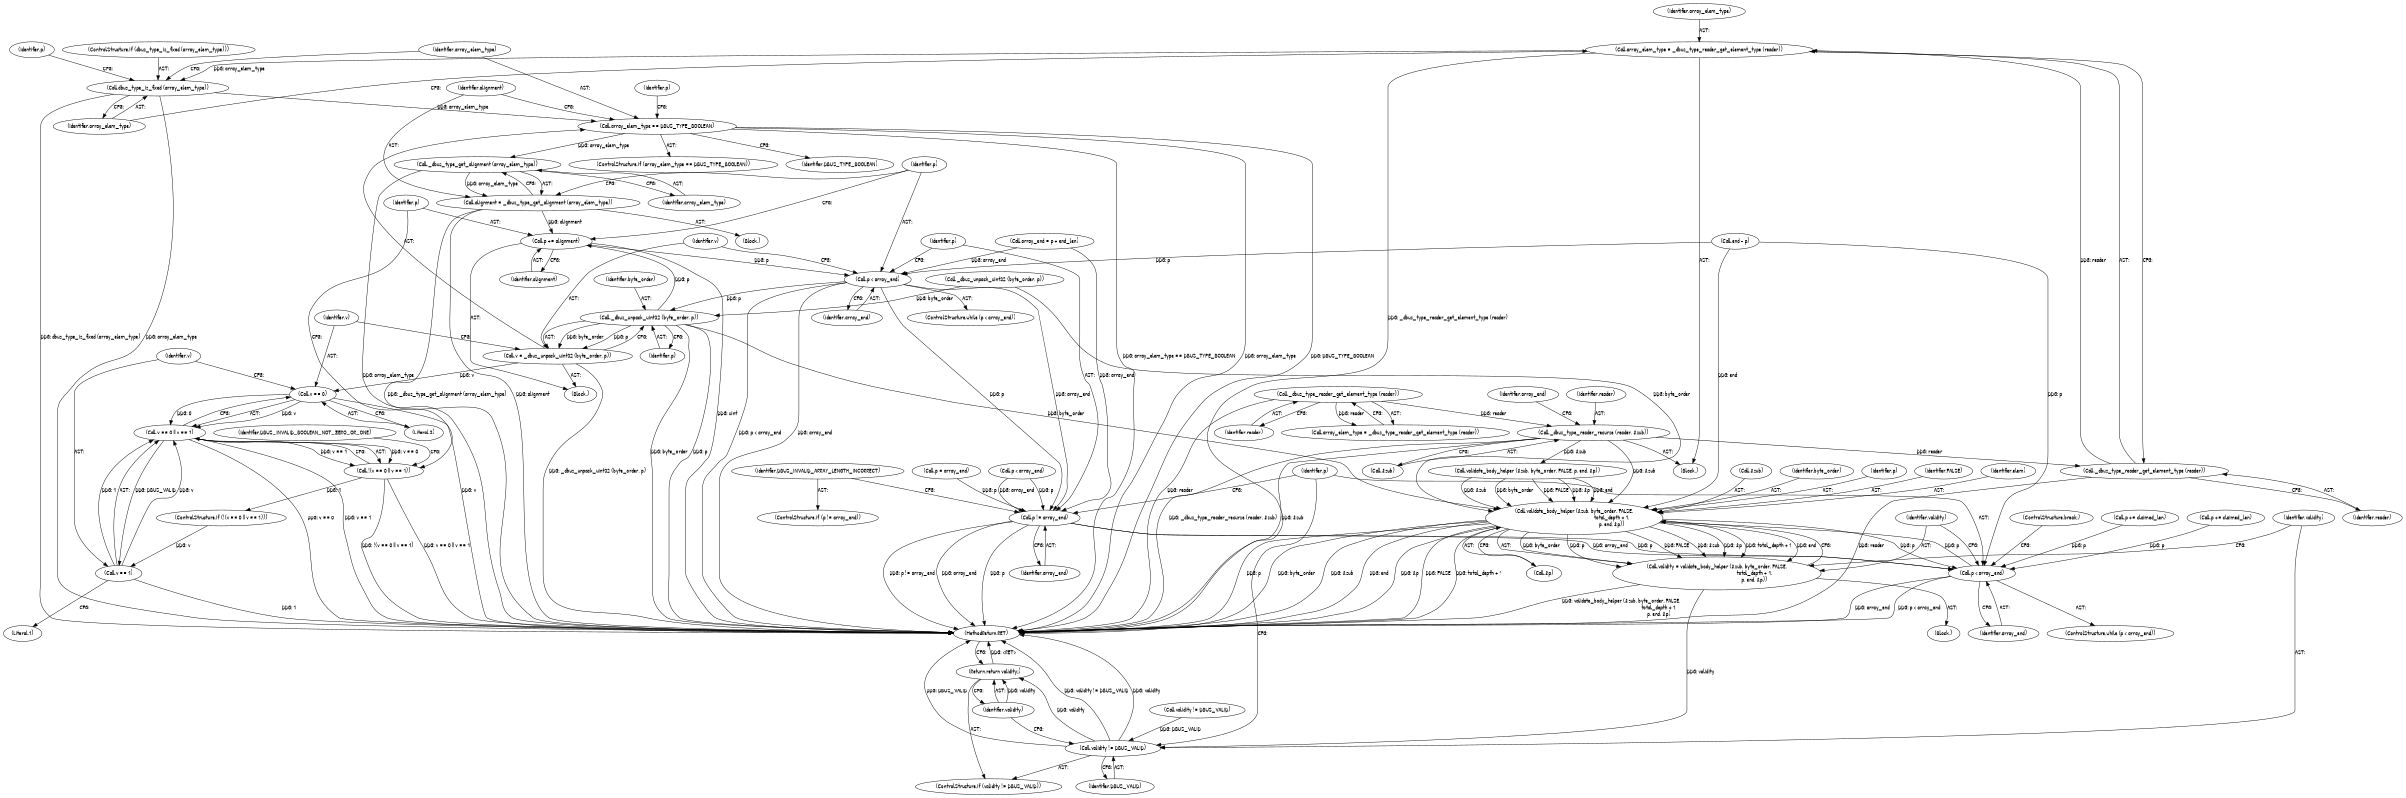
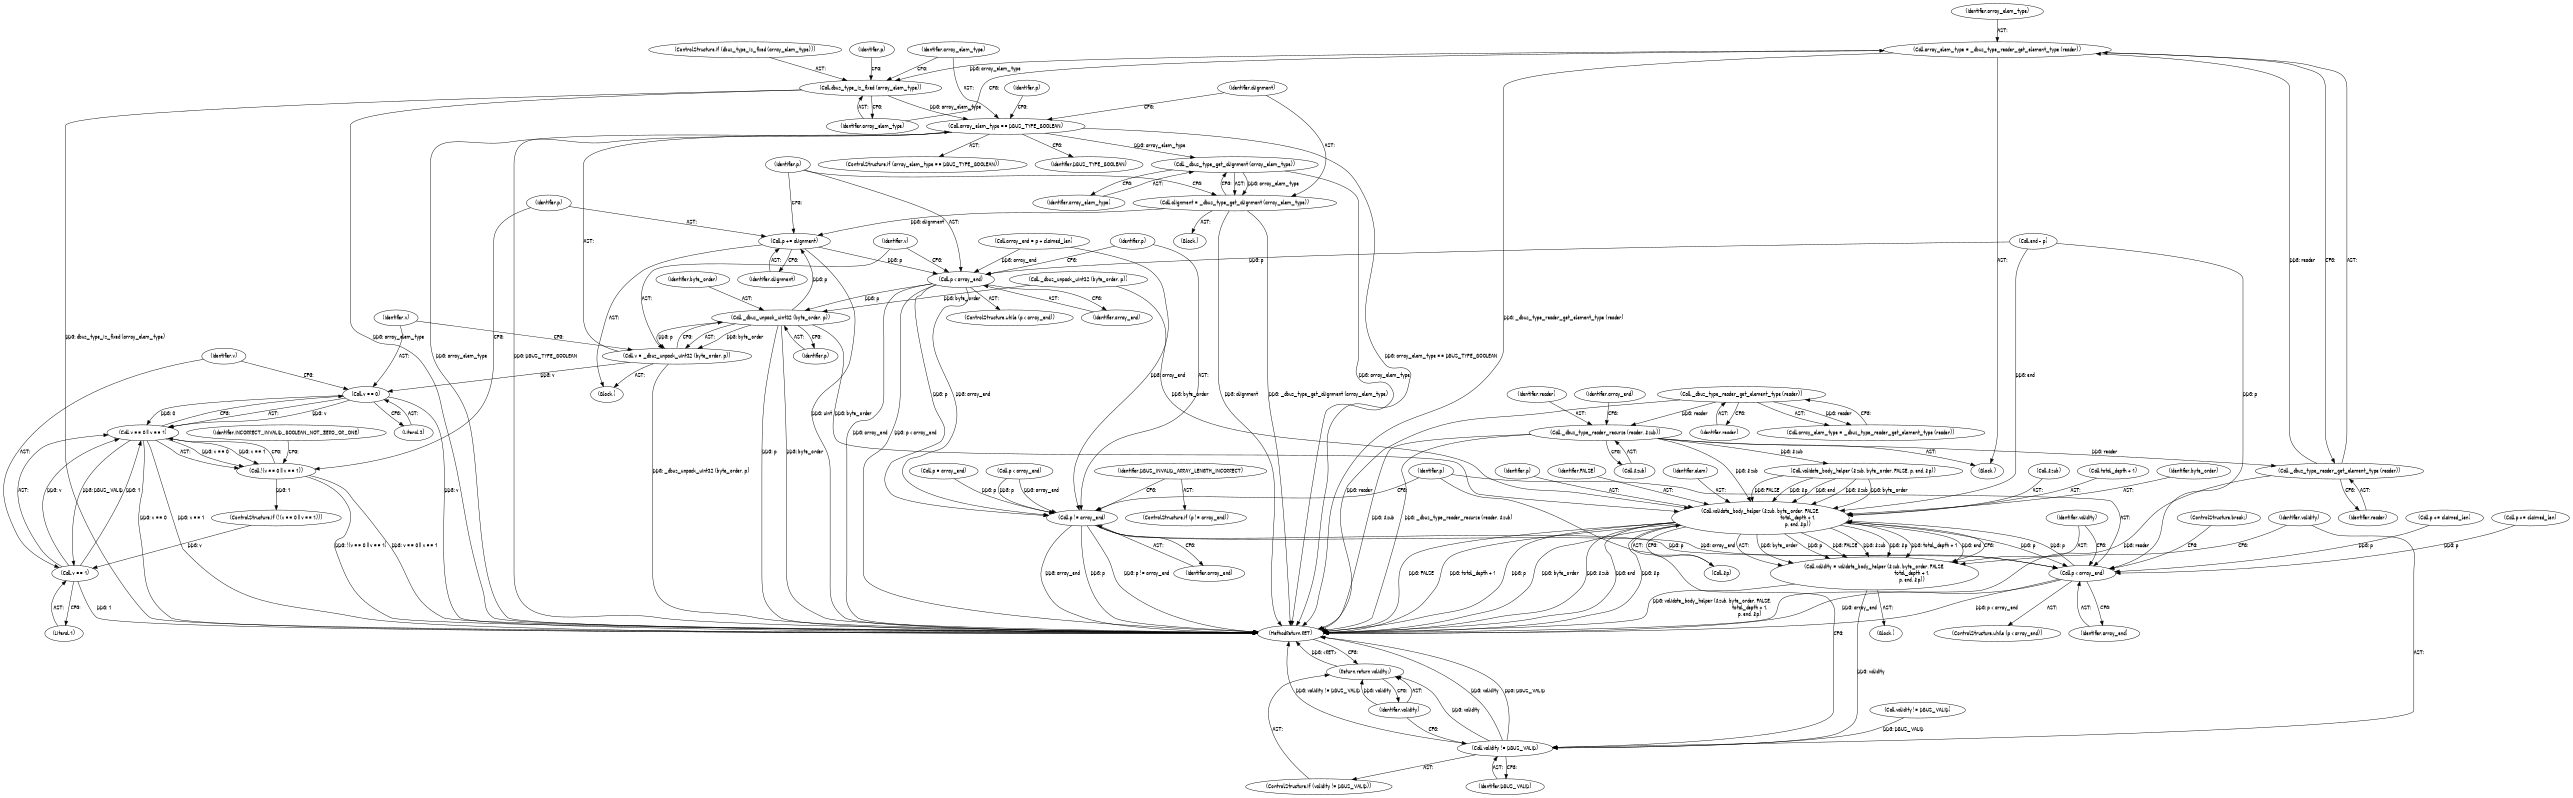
(1045, 241) -> (1034, 241)
(305, 433) -> (286, 433)
none -> (2113, 471)
none -> (52, 604)
(969, 726) -> (1268, 715)
